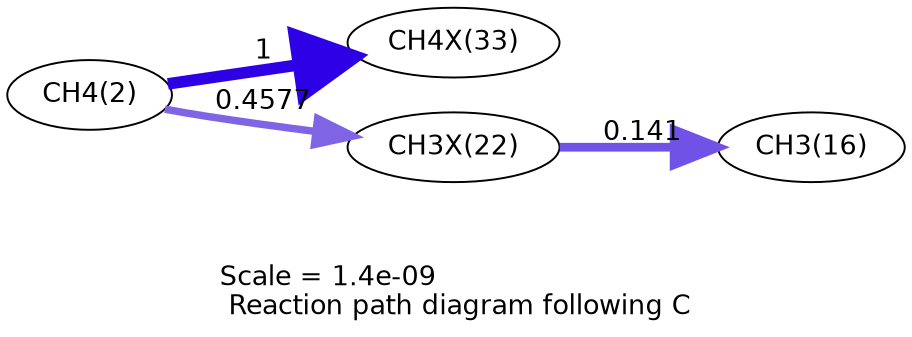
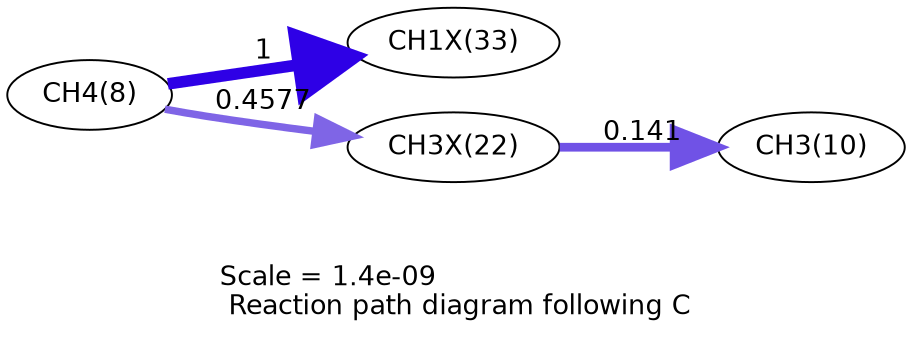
(454, 43) -> (454, 43)
(90, 95) -> (90, 95)
(811, 147) -> (811, 147)
